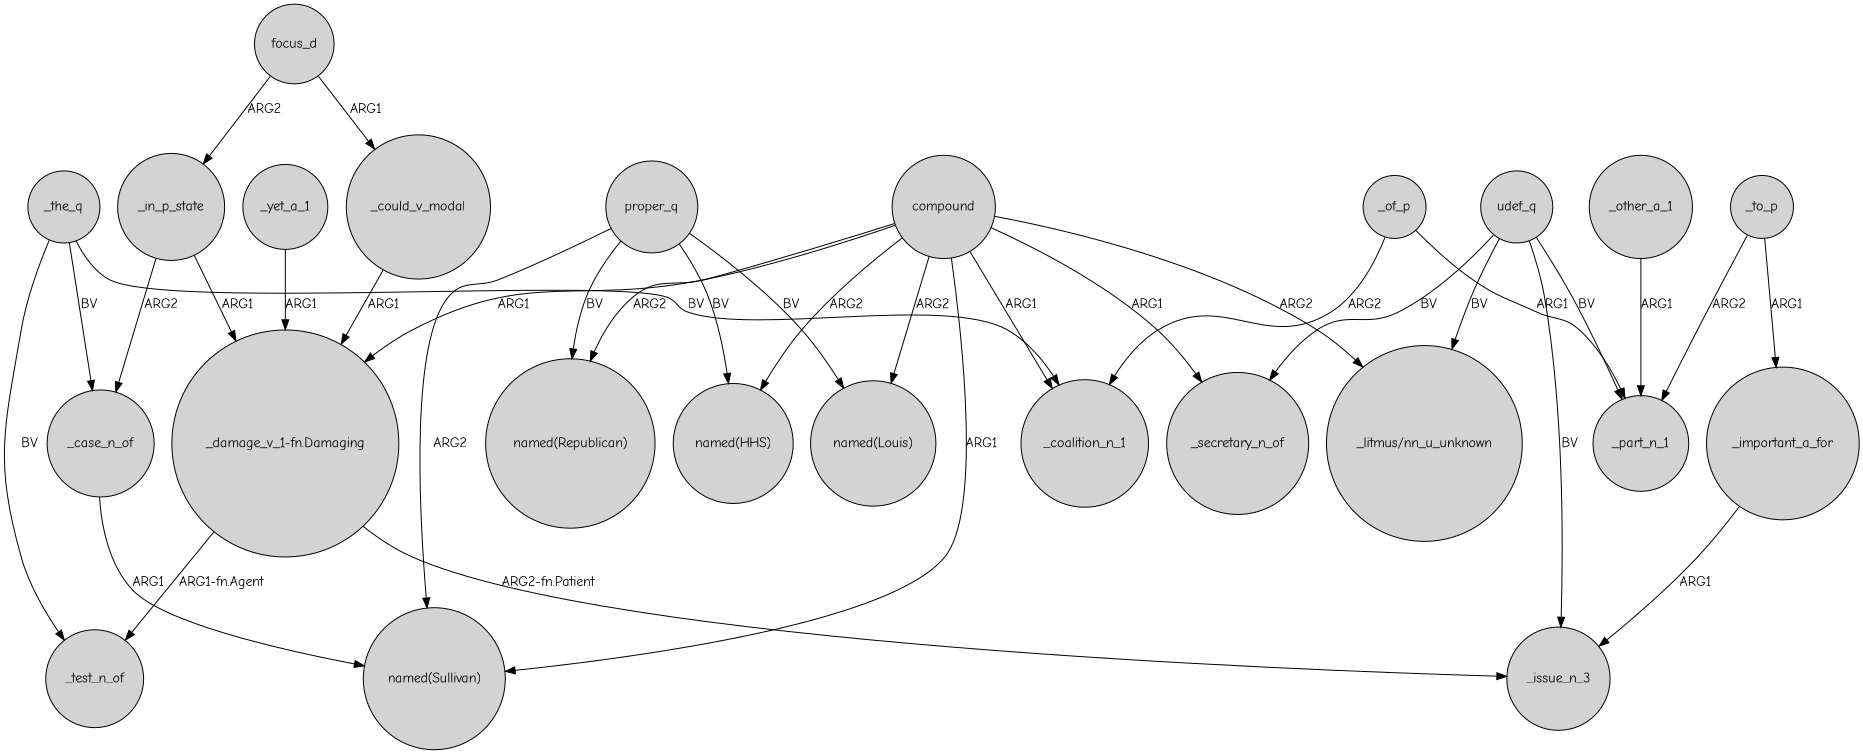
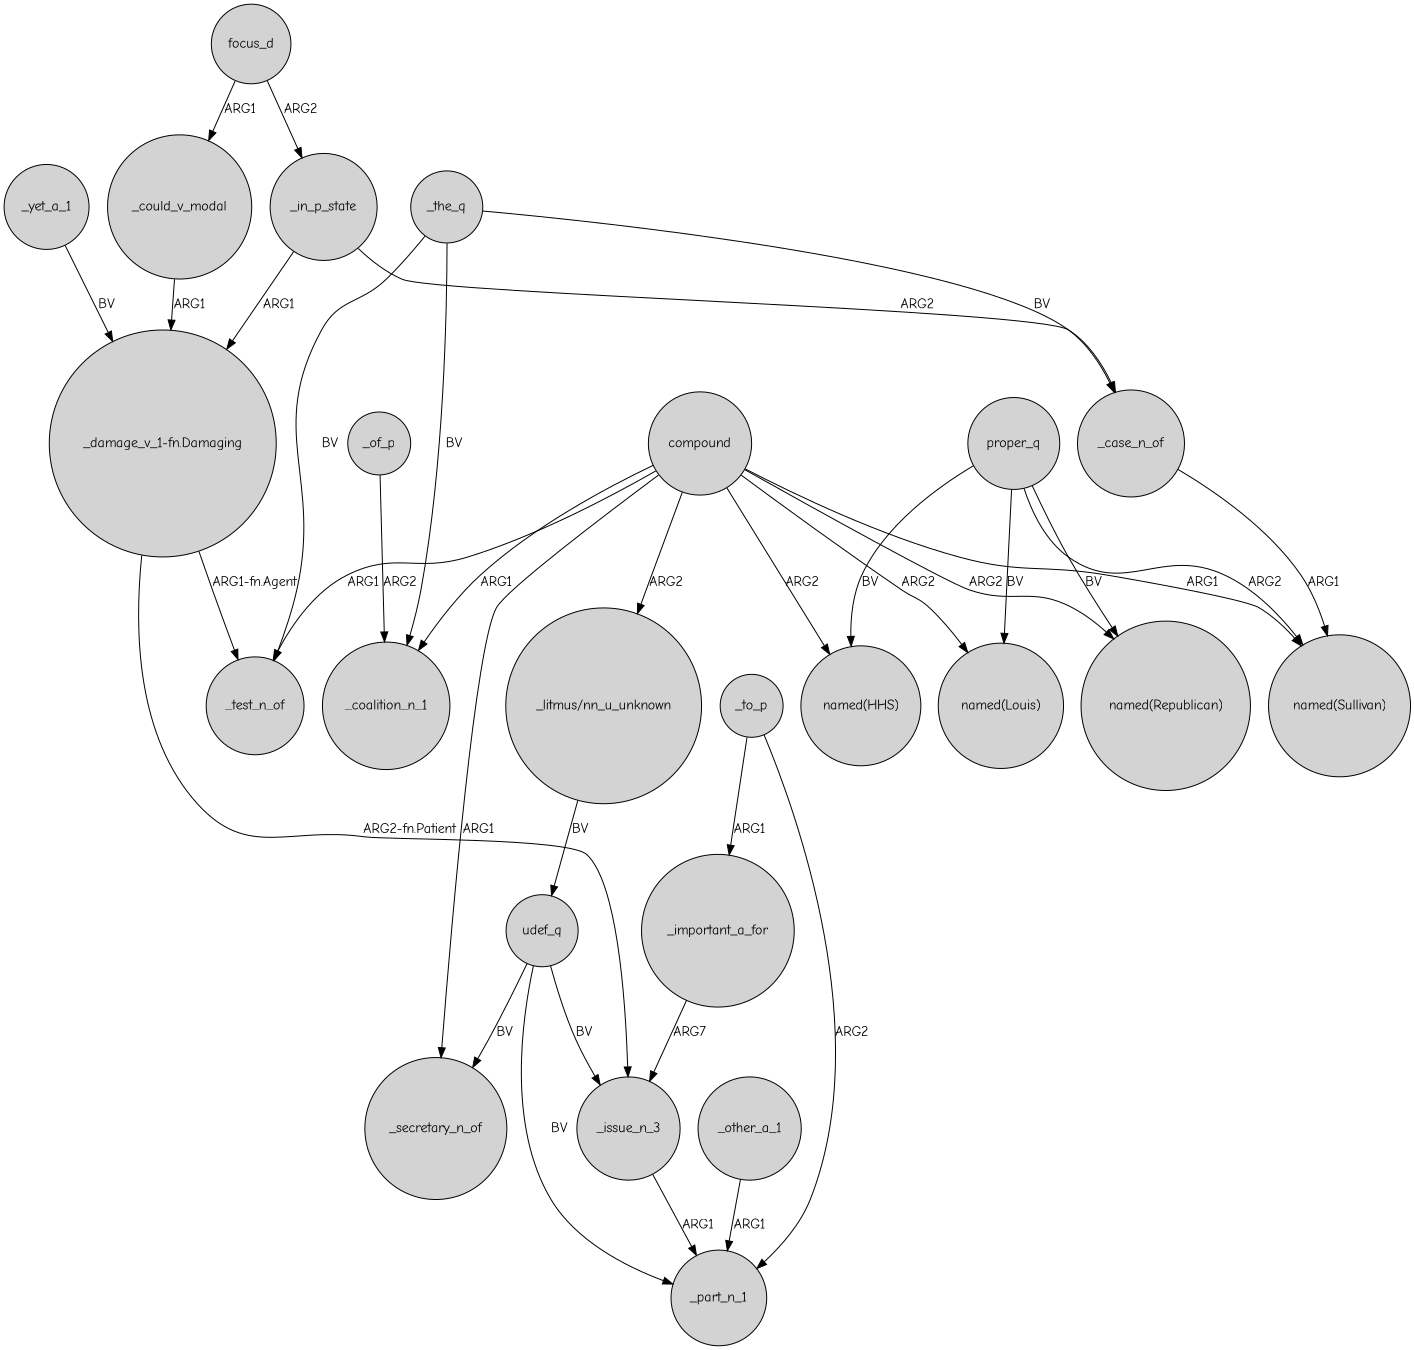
(1474, 291) -> (567, 841)
(495, 299) -> (458, 559)
(301, 305) -> (107, 305)
(1524, 306) -> (672, 1210)
(1695, 582) -> (690, 1032)
